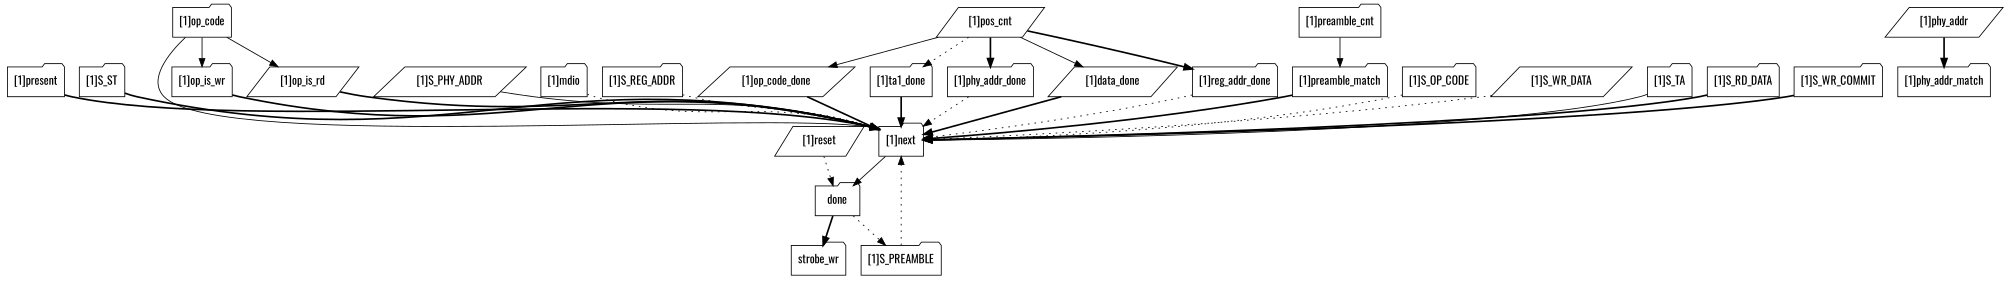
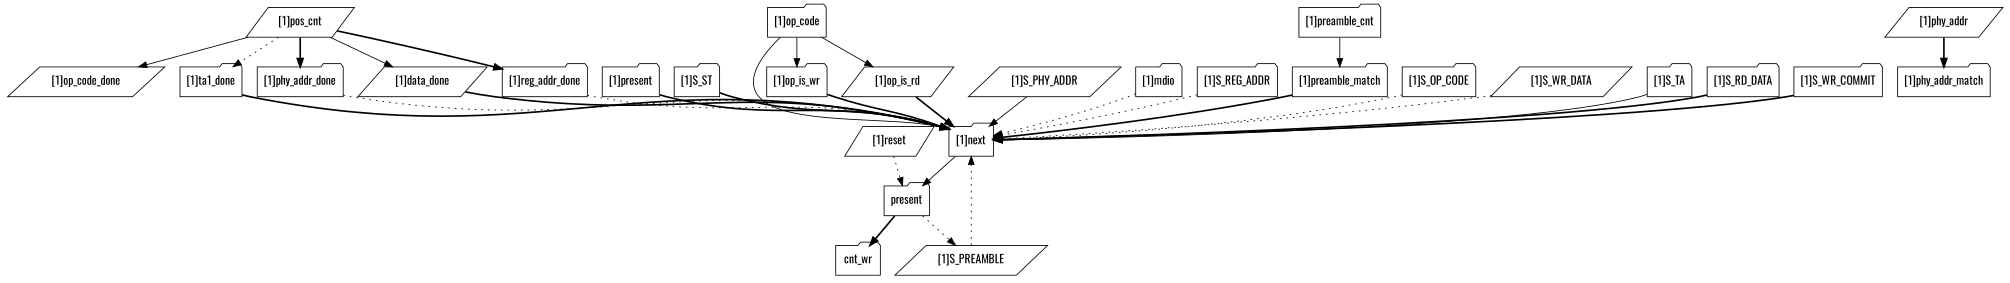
(839, 111) -> none
(838, 201) -> (907, 201)
(819, 260) -> (858, 260)
(901, 260) -> (971, 260)
